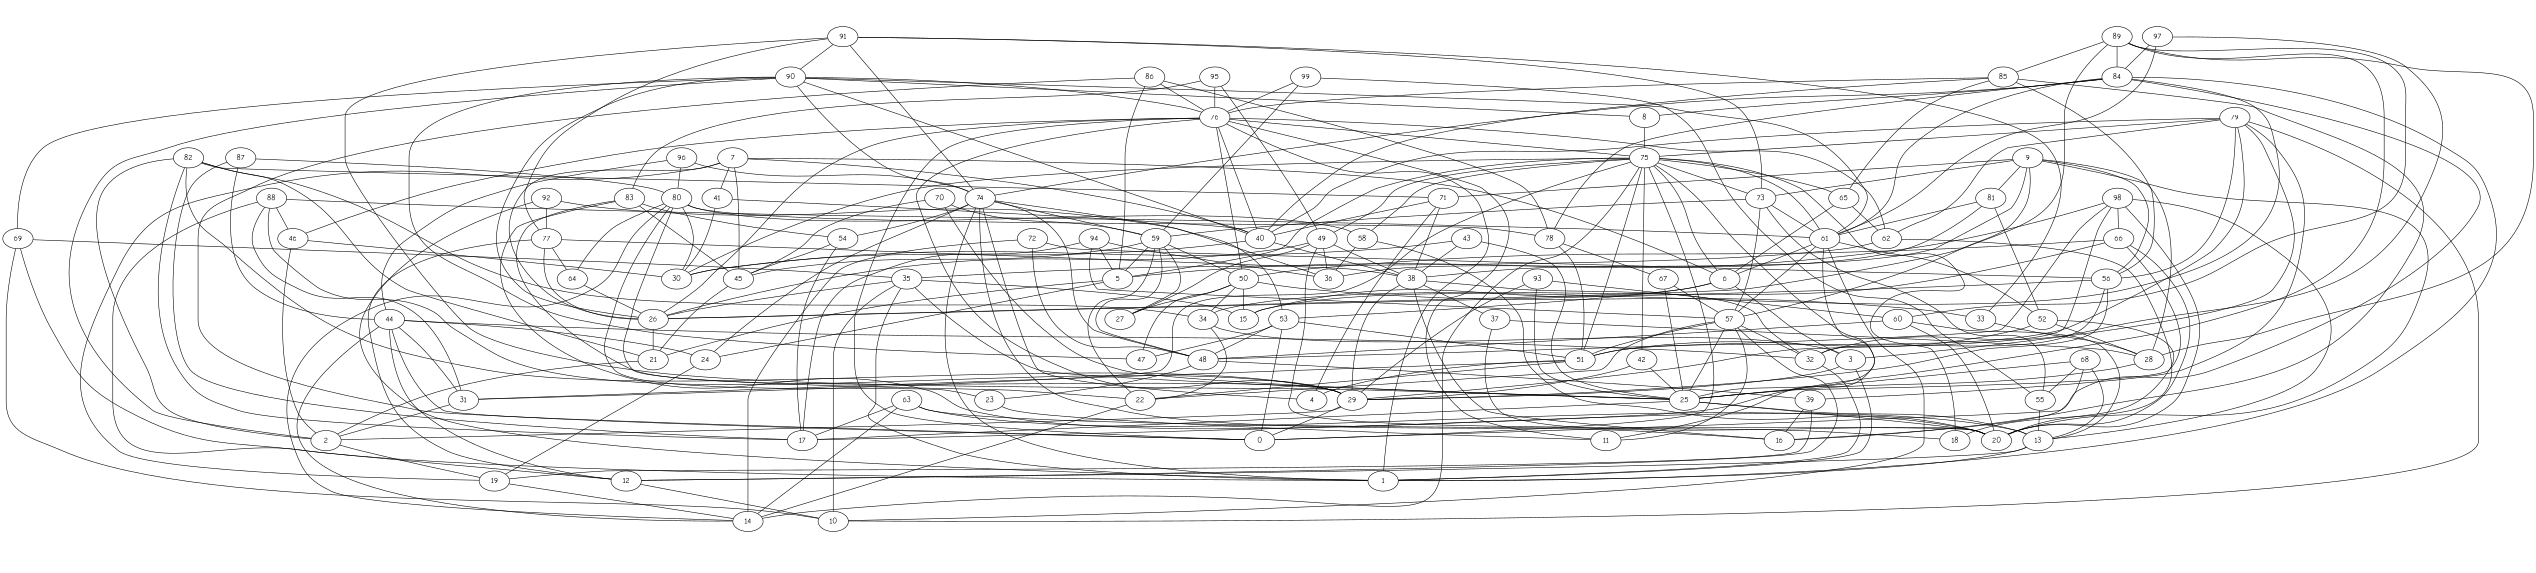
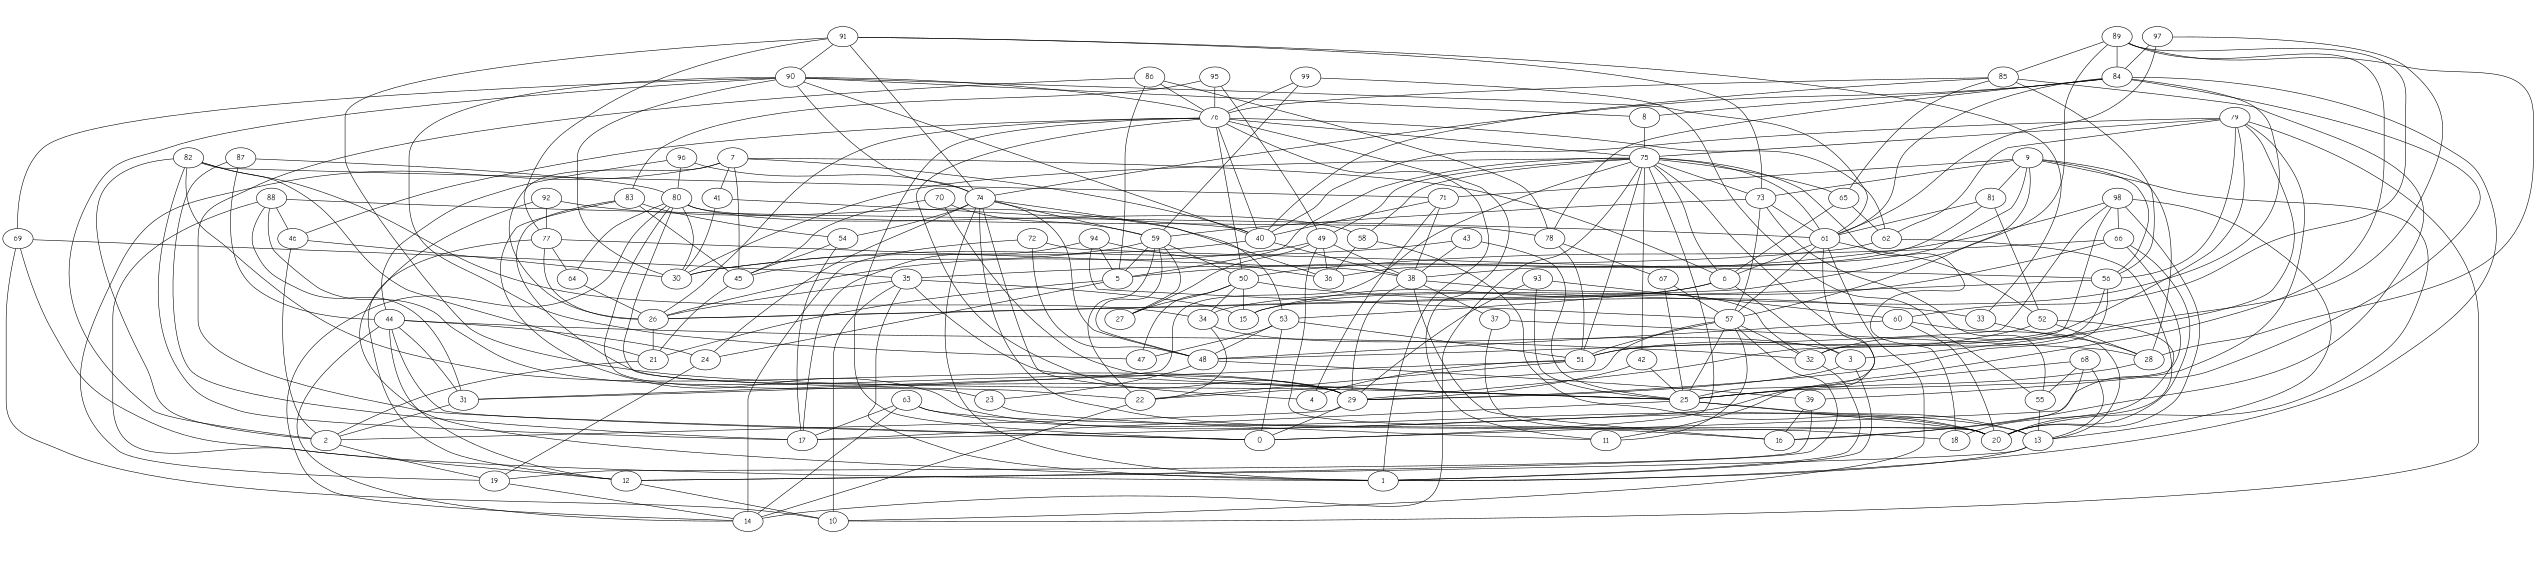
(530, 158) -> (594, 135)
